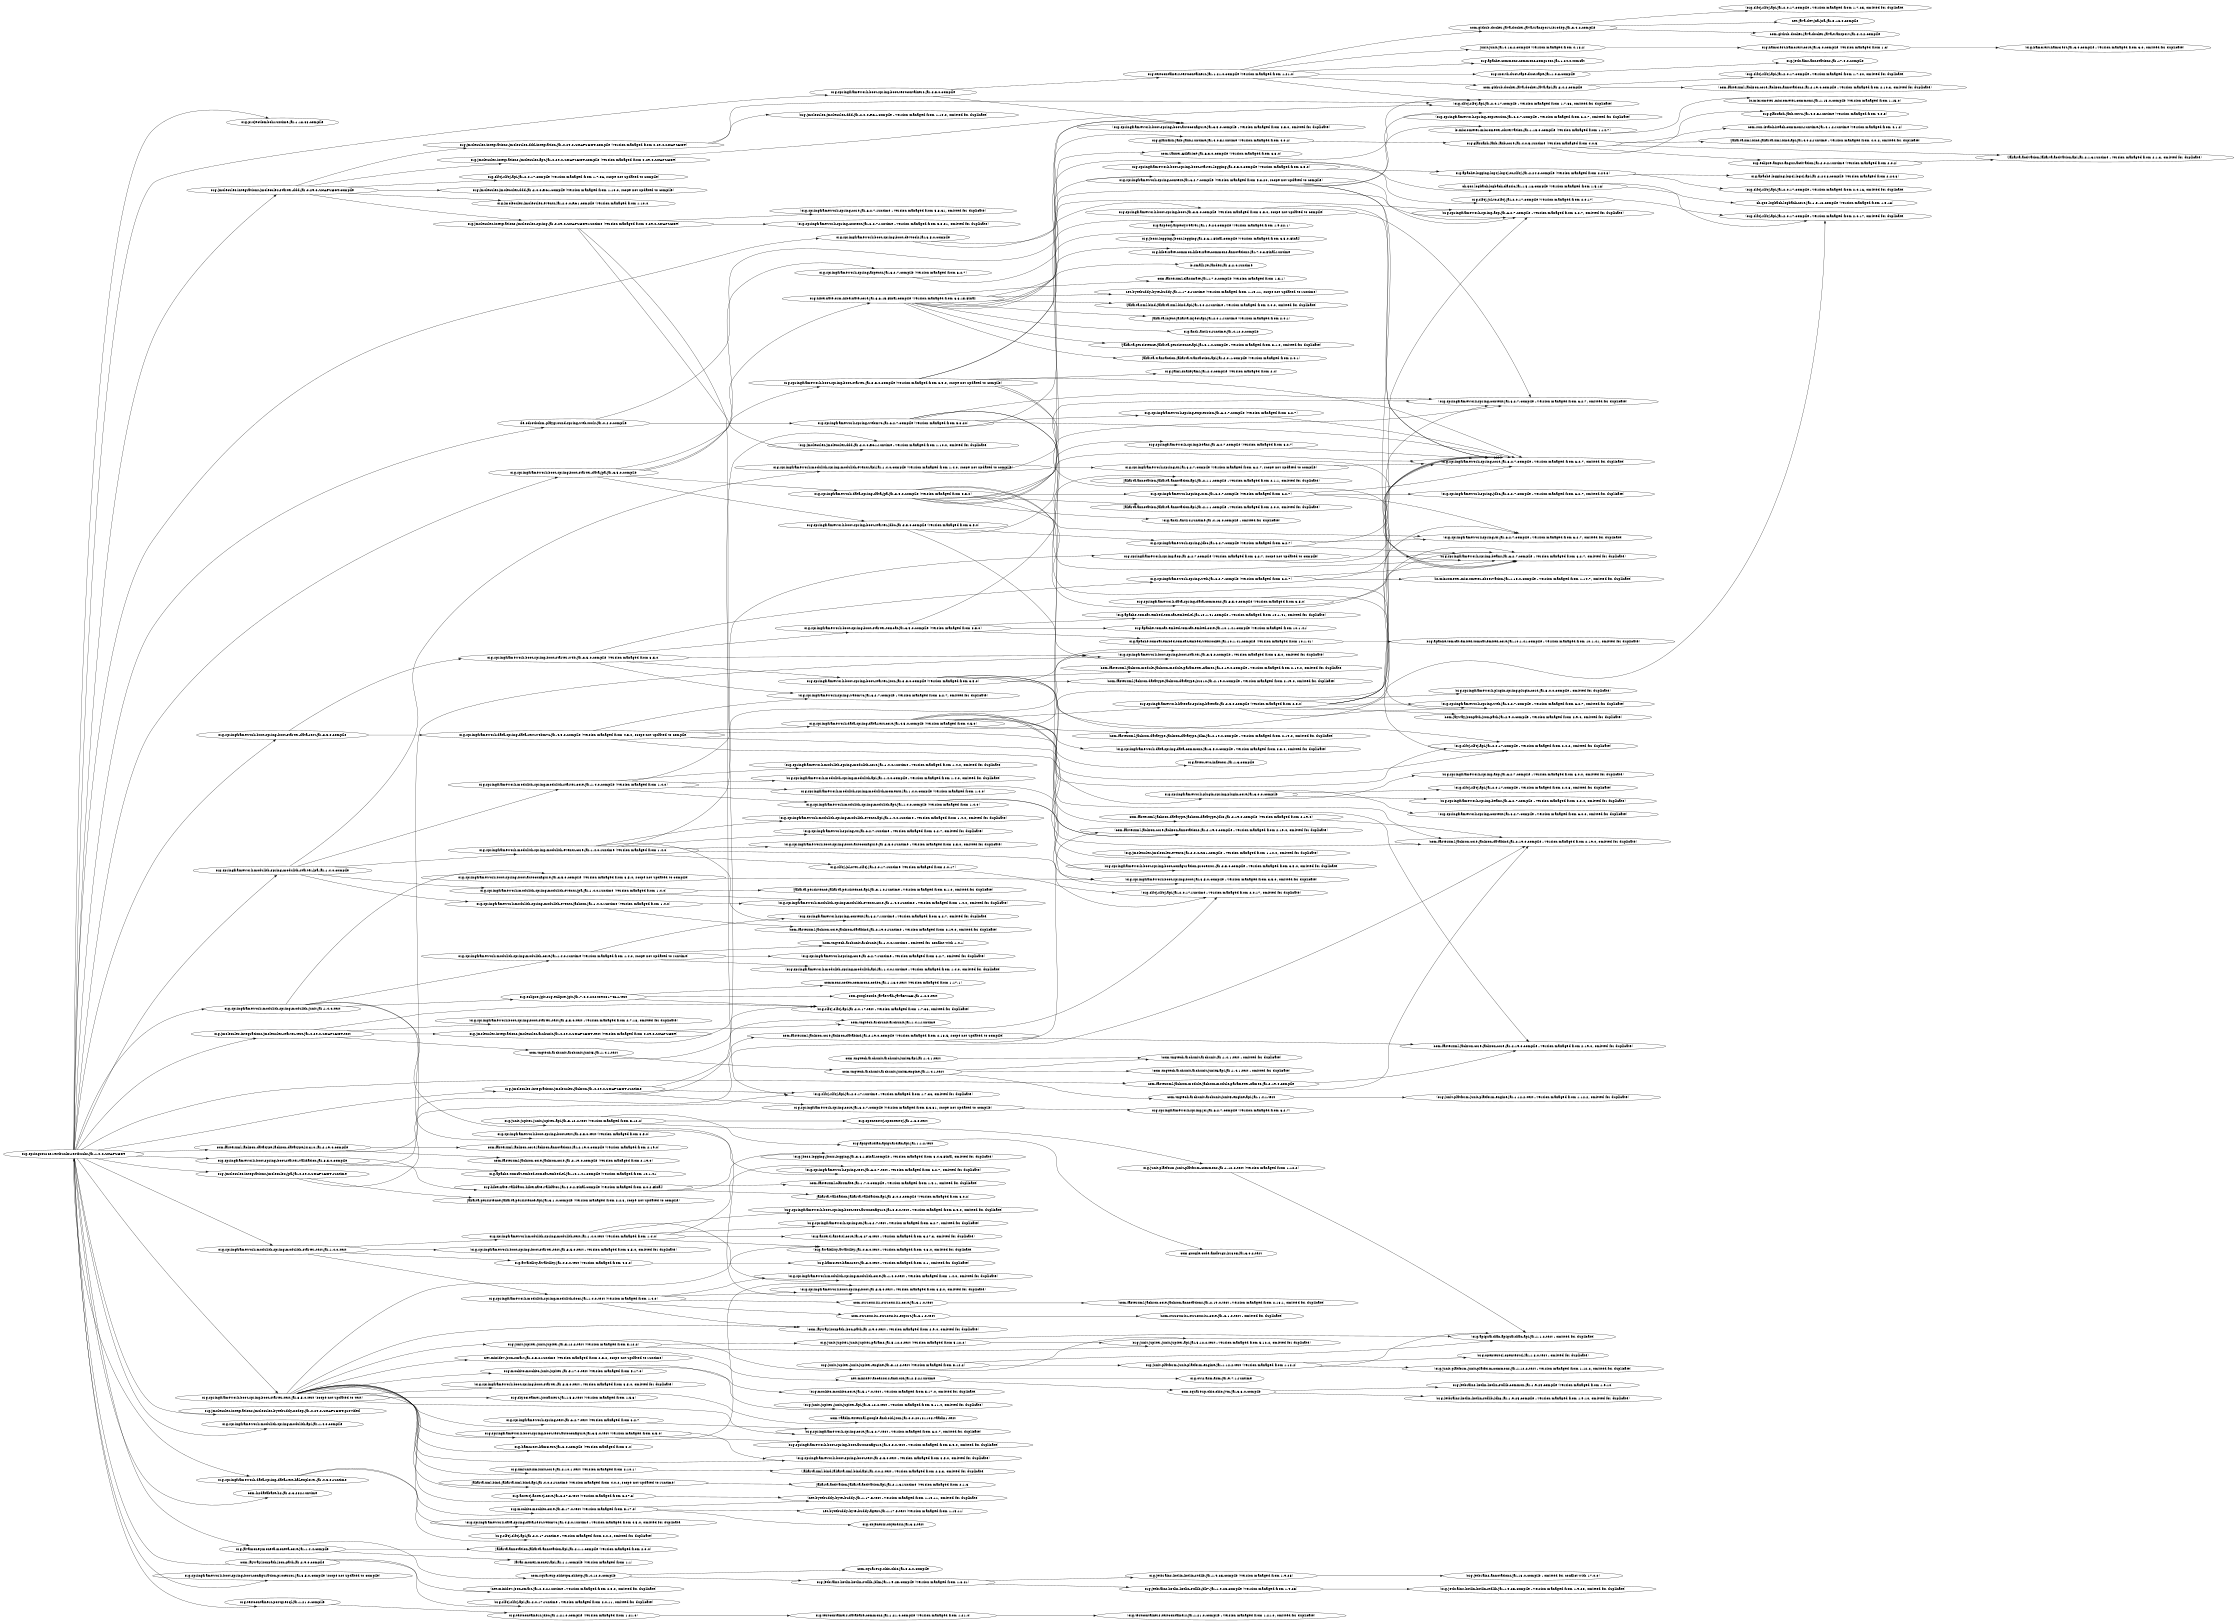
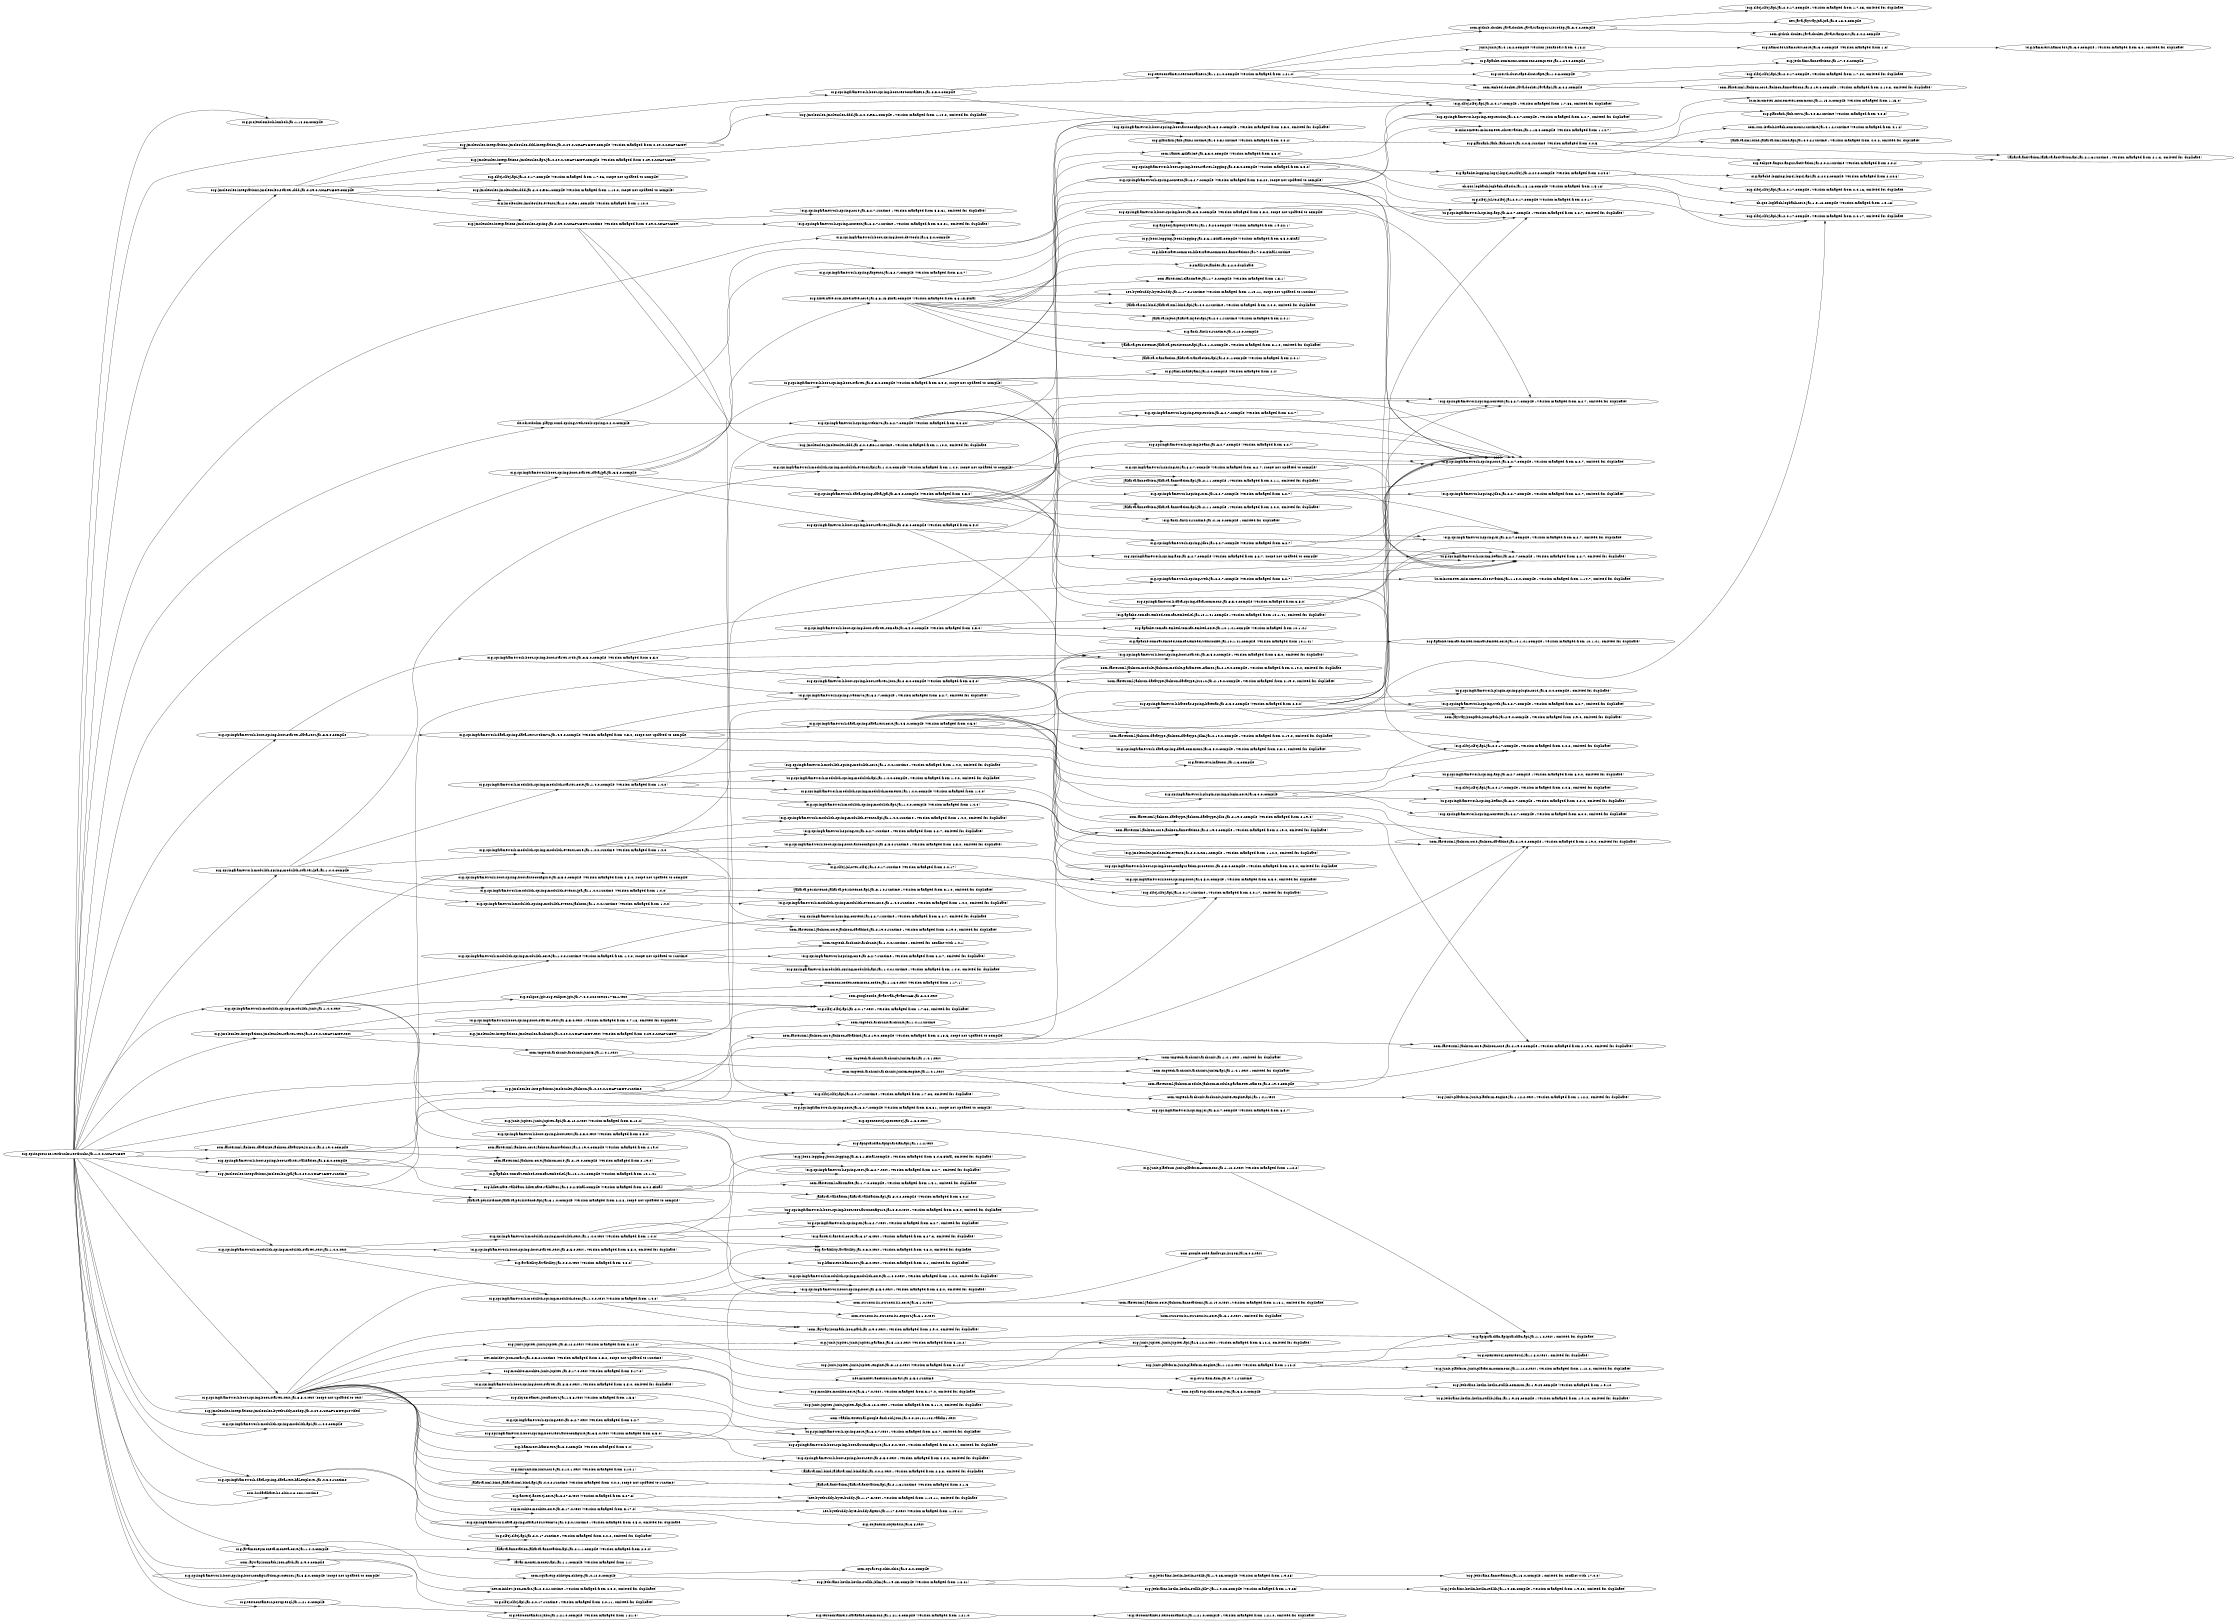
(1825, 21) -> (1825, 21)
(1533, 48) -> (1533, 48)
(1533, 61) -> (1533, 61)
(1533, 88) -> (1533, 88)
(283, 122) -> (283, 122)
(1221, 266) -> (1221, 266)
(574, 423) -> (574, 423)
(893, 996) -> (893, 996)
(723, 1042) -> (735, 1056)
(1065, 1179) -> (1078, 1292)
(893, 1379) -> (893, 1379)
(1221, 1392) -> (1221, 1392)
(98, 1402) -> (99, 1414)
(283, 1493) -> (283, 1493)
